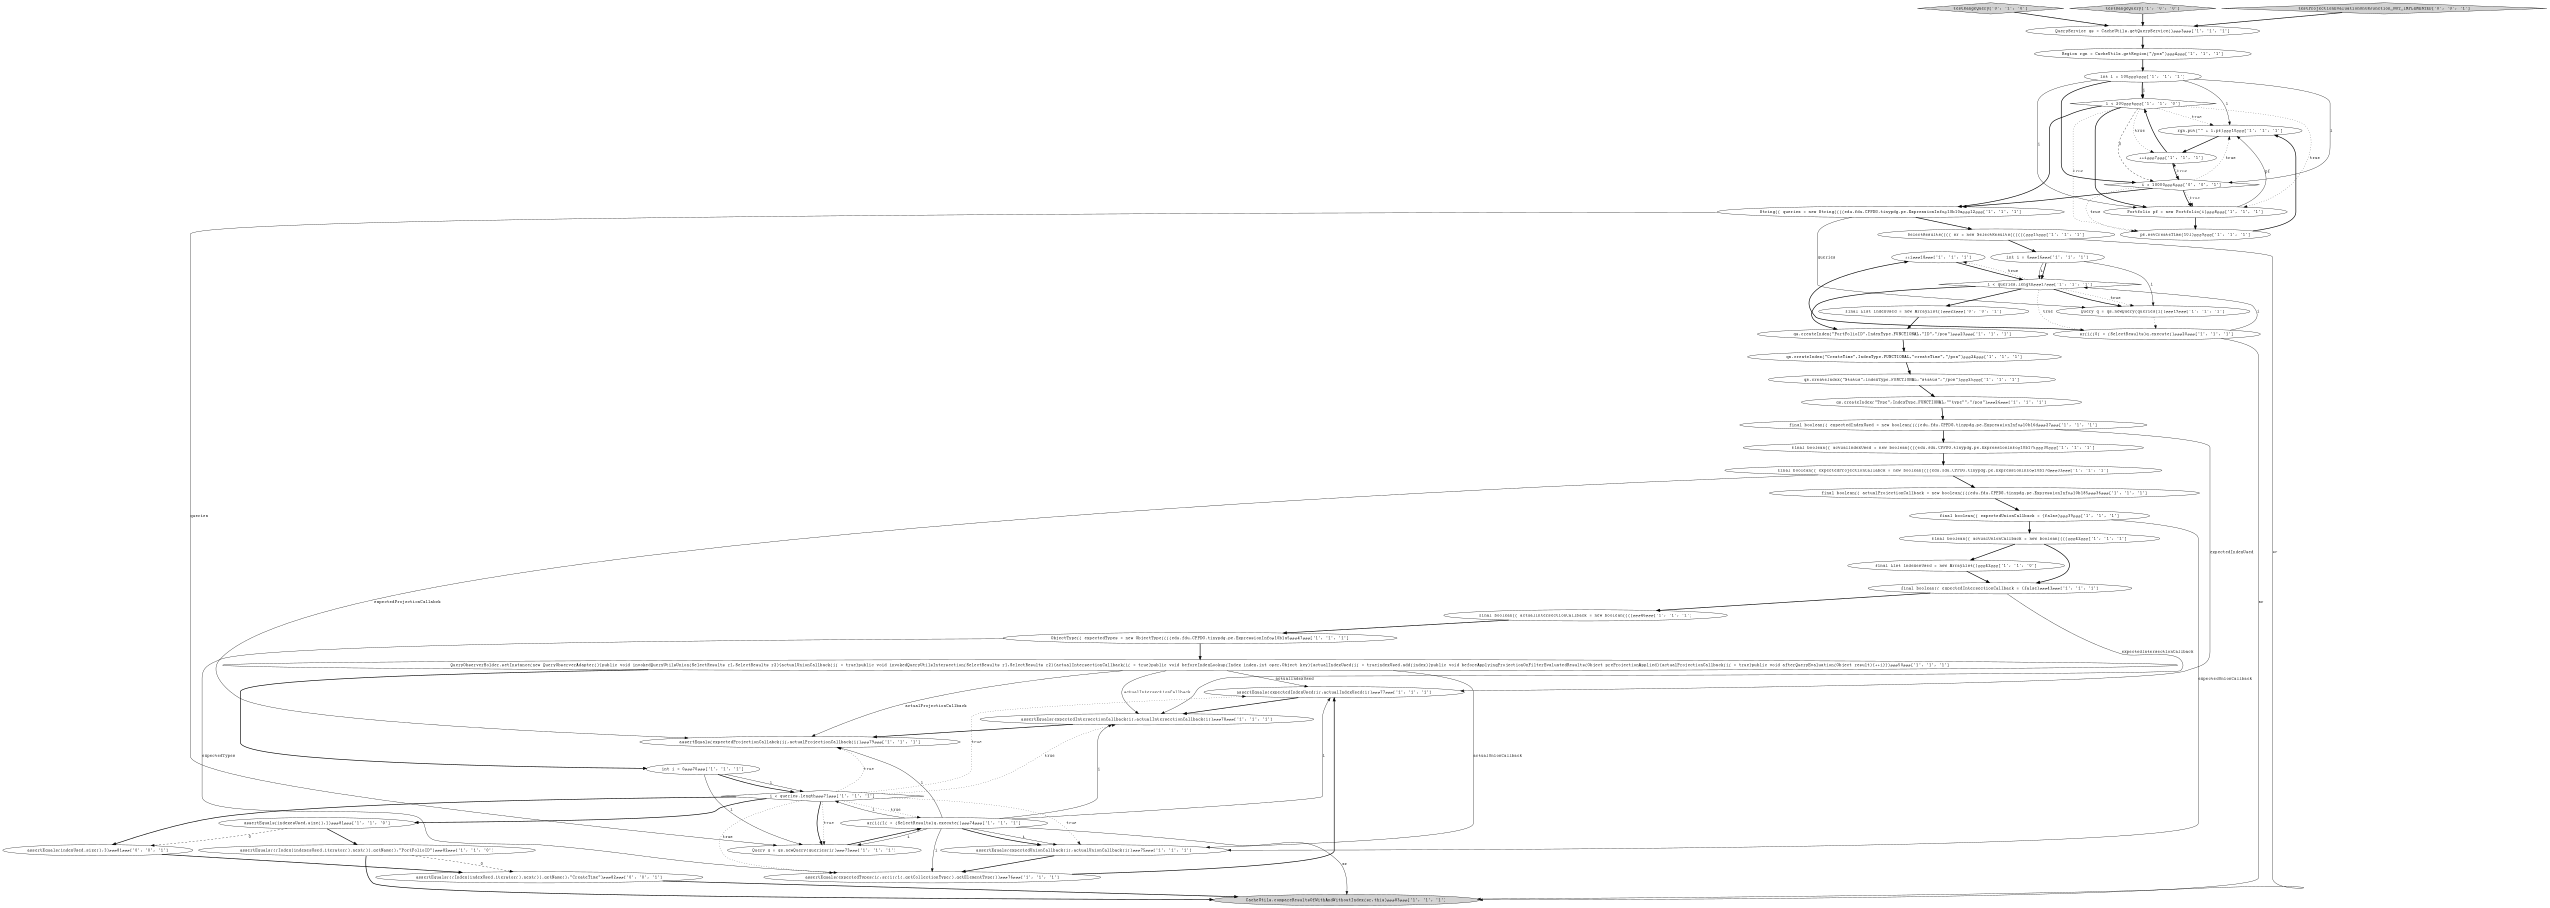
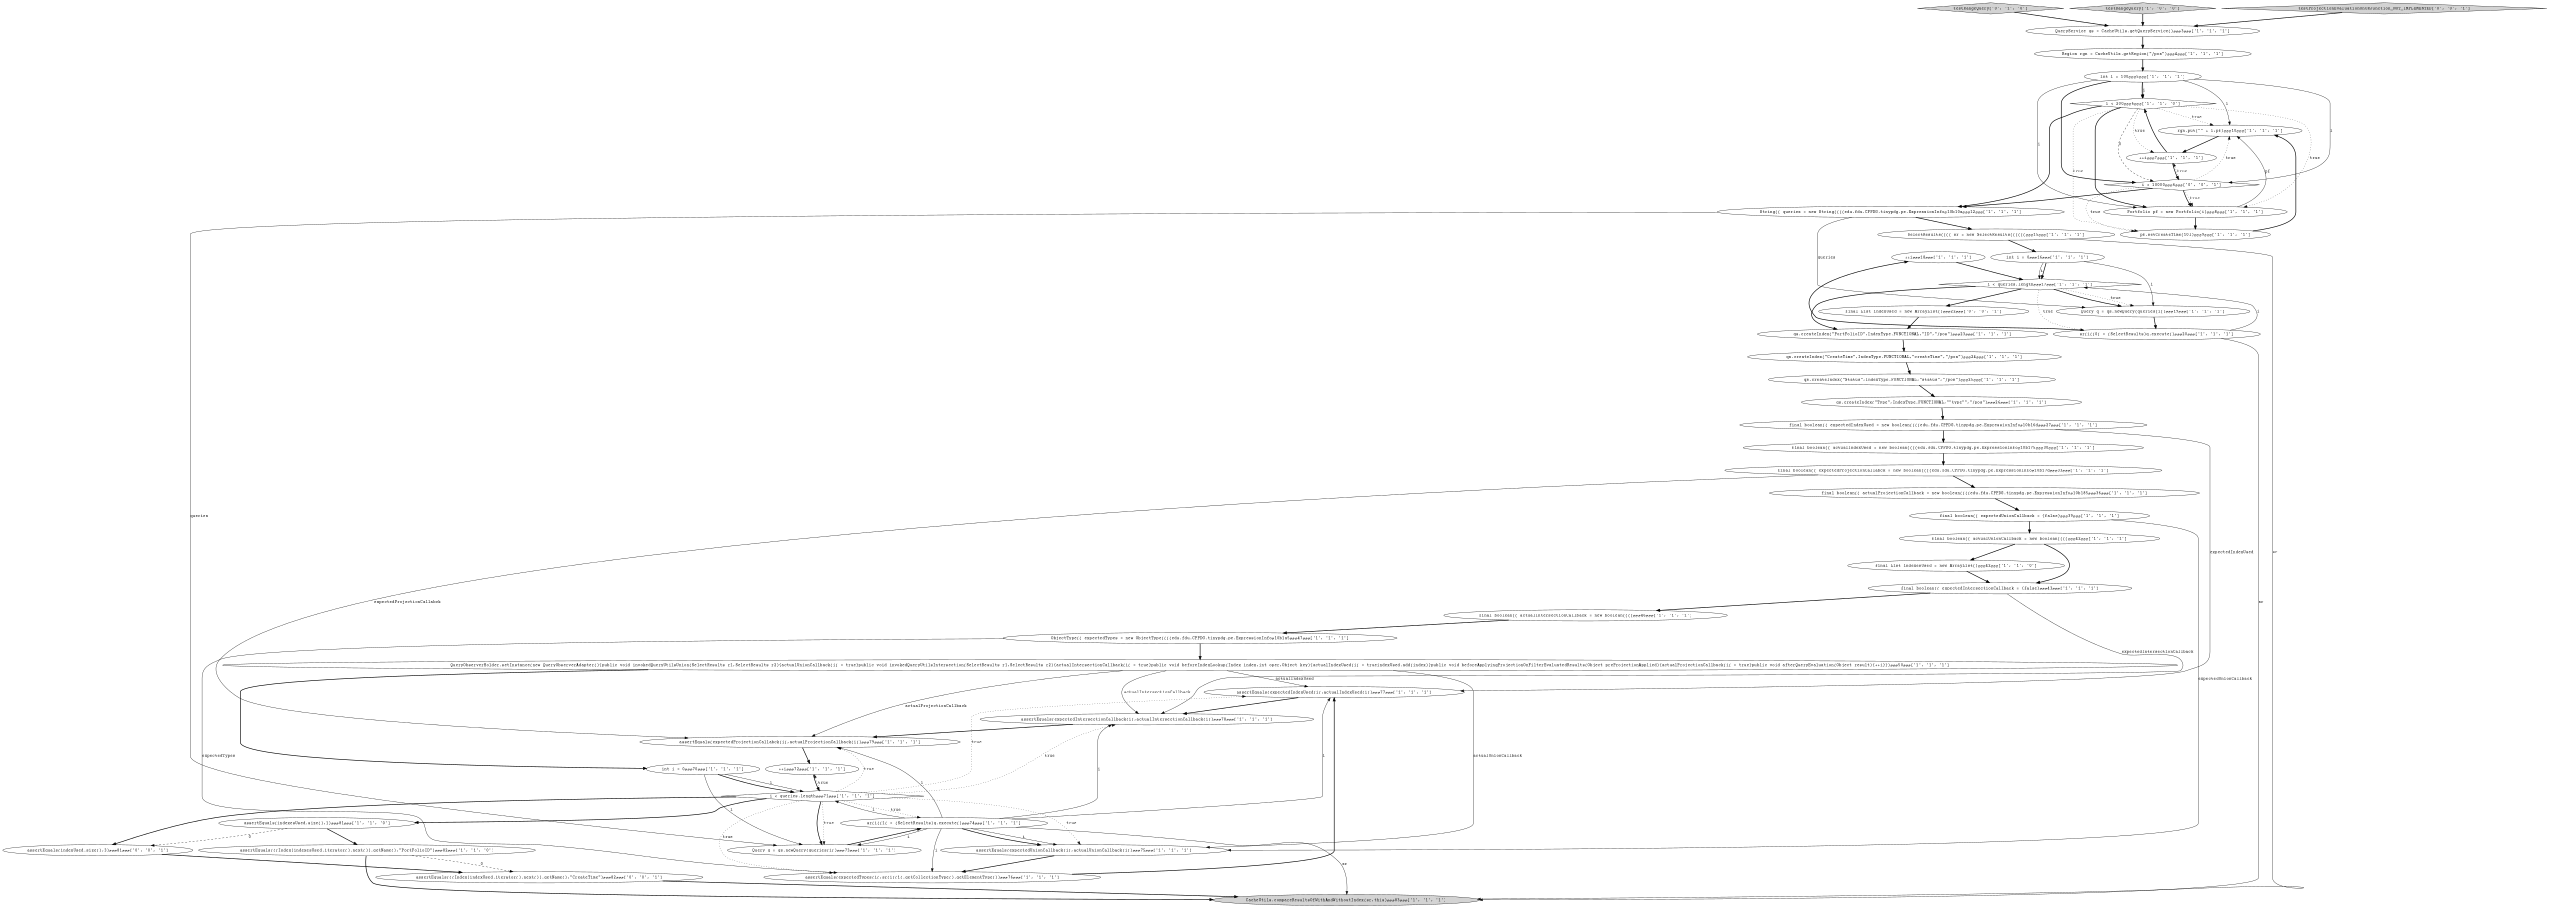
(1997, 270) -> none
(2155, 321) -> (2155, 321)
none -> (812, 769)
